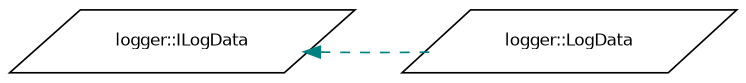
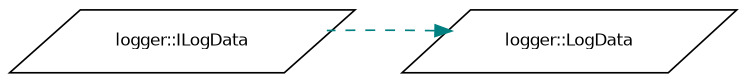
(375, 53) -> (381, 30)
